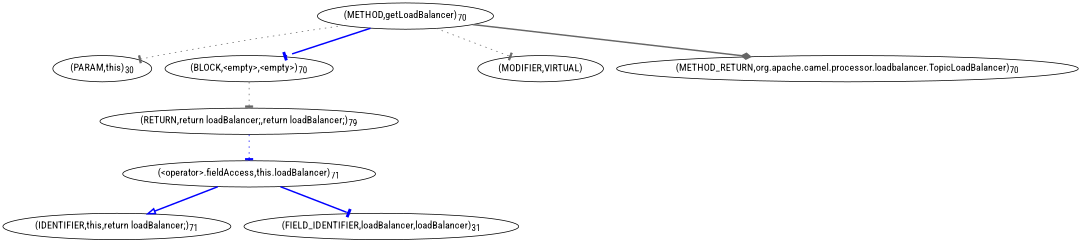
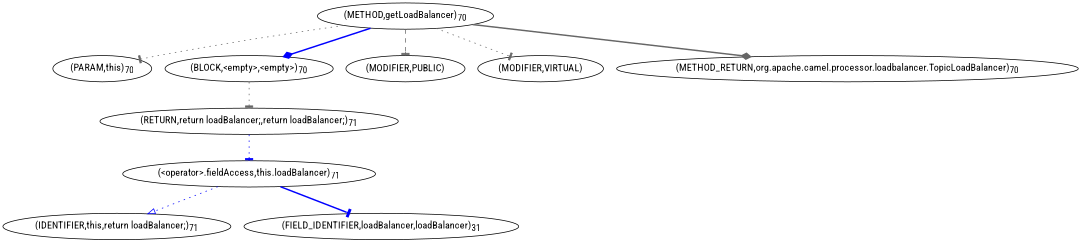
(331, 41) -> (331, 41)
(130, 68) -> (130, 68)
none -> (405, 69)
(353, 120) -> (353, 120)
(186, 199) -> (186, 199)
